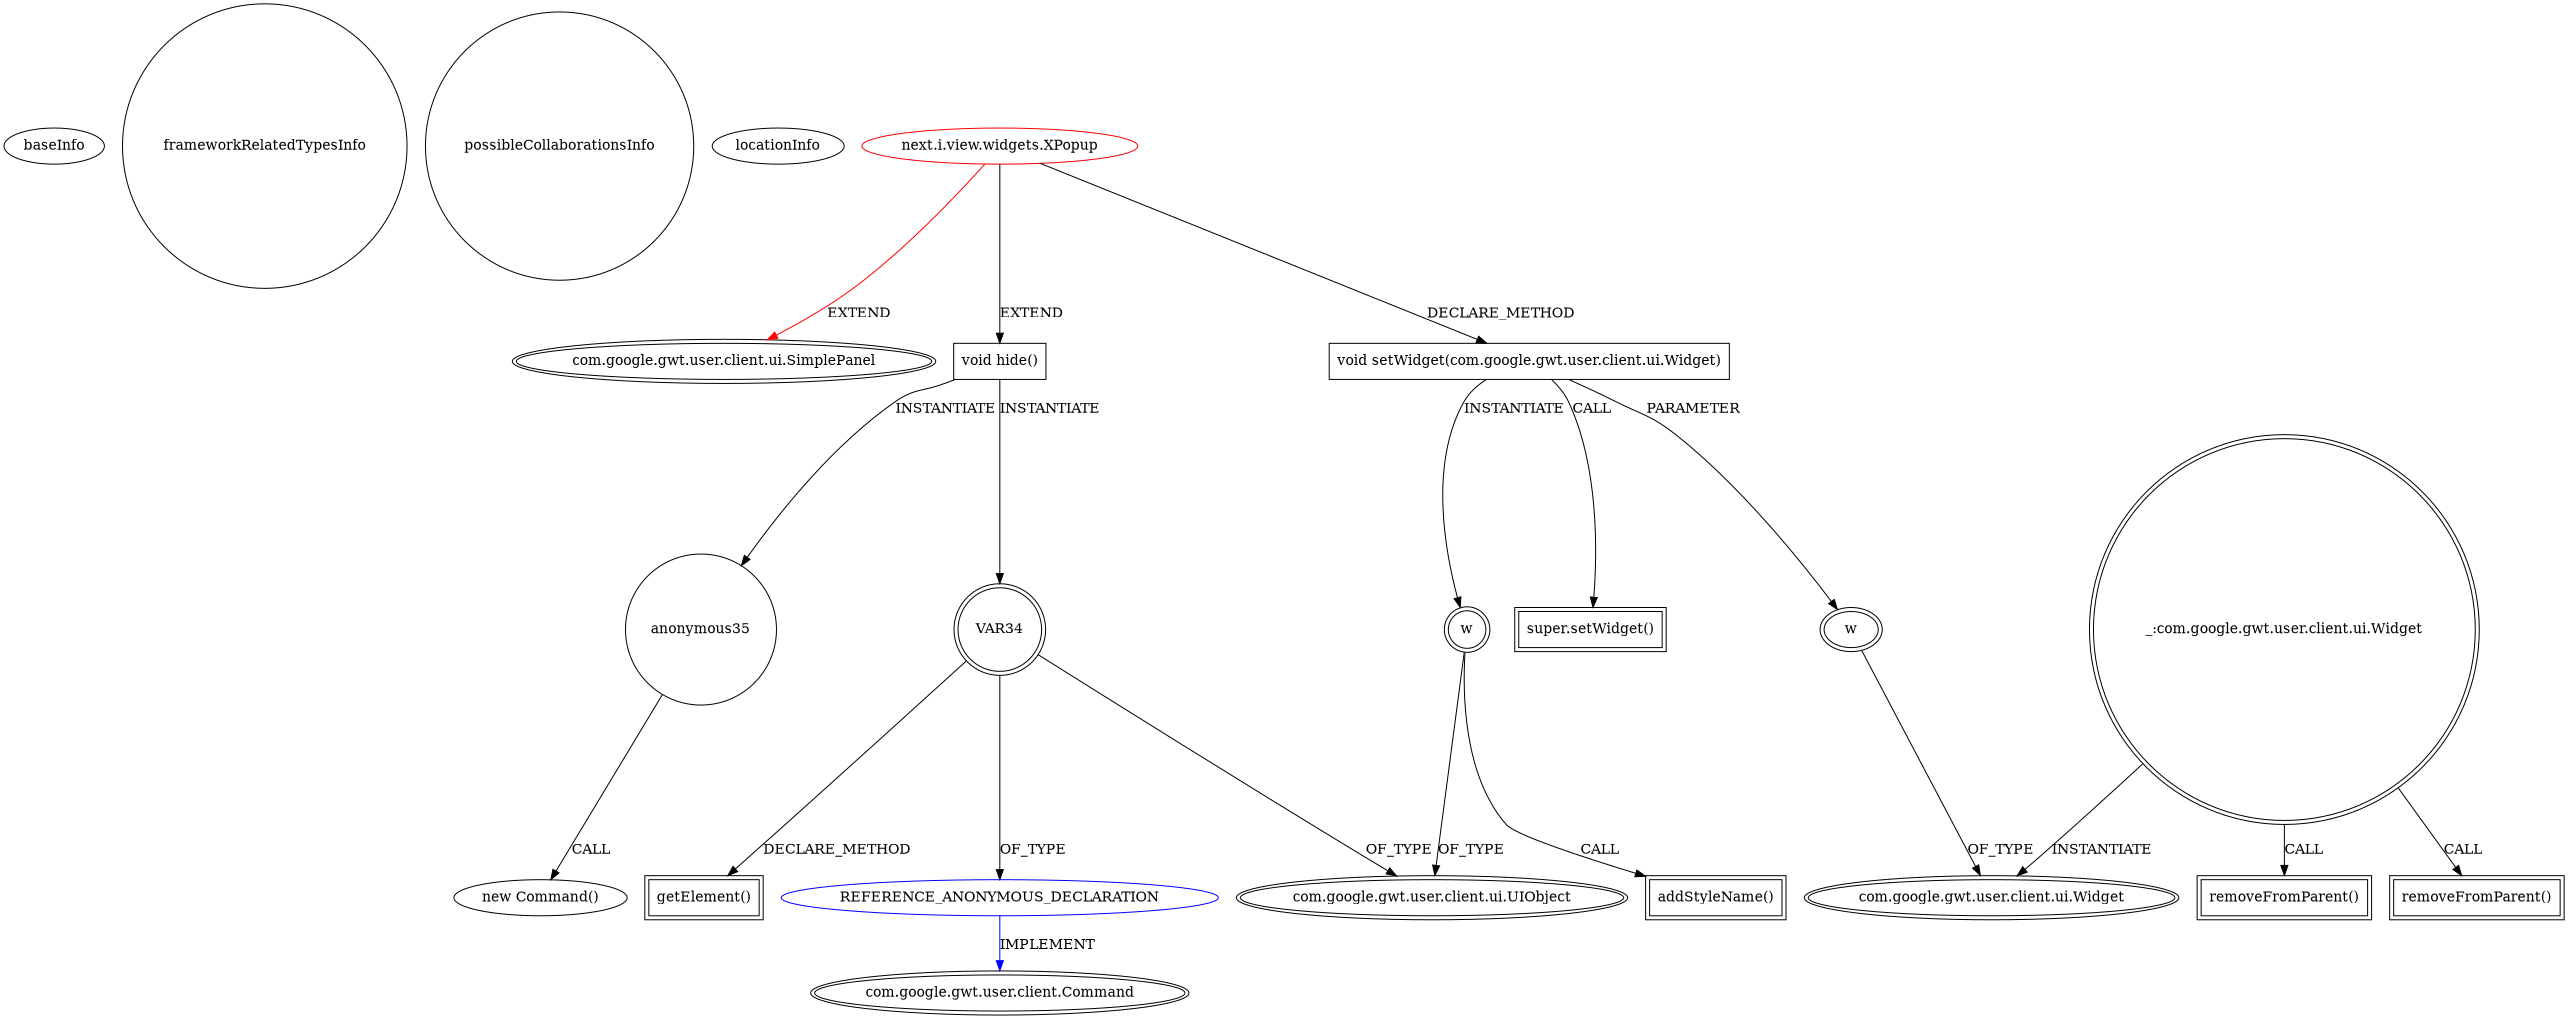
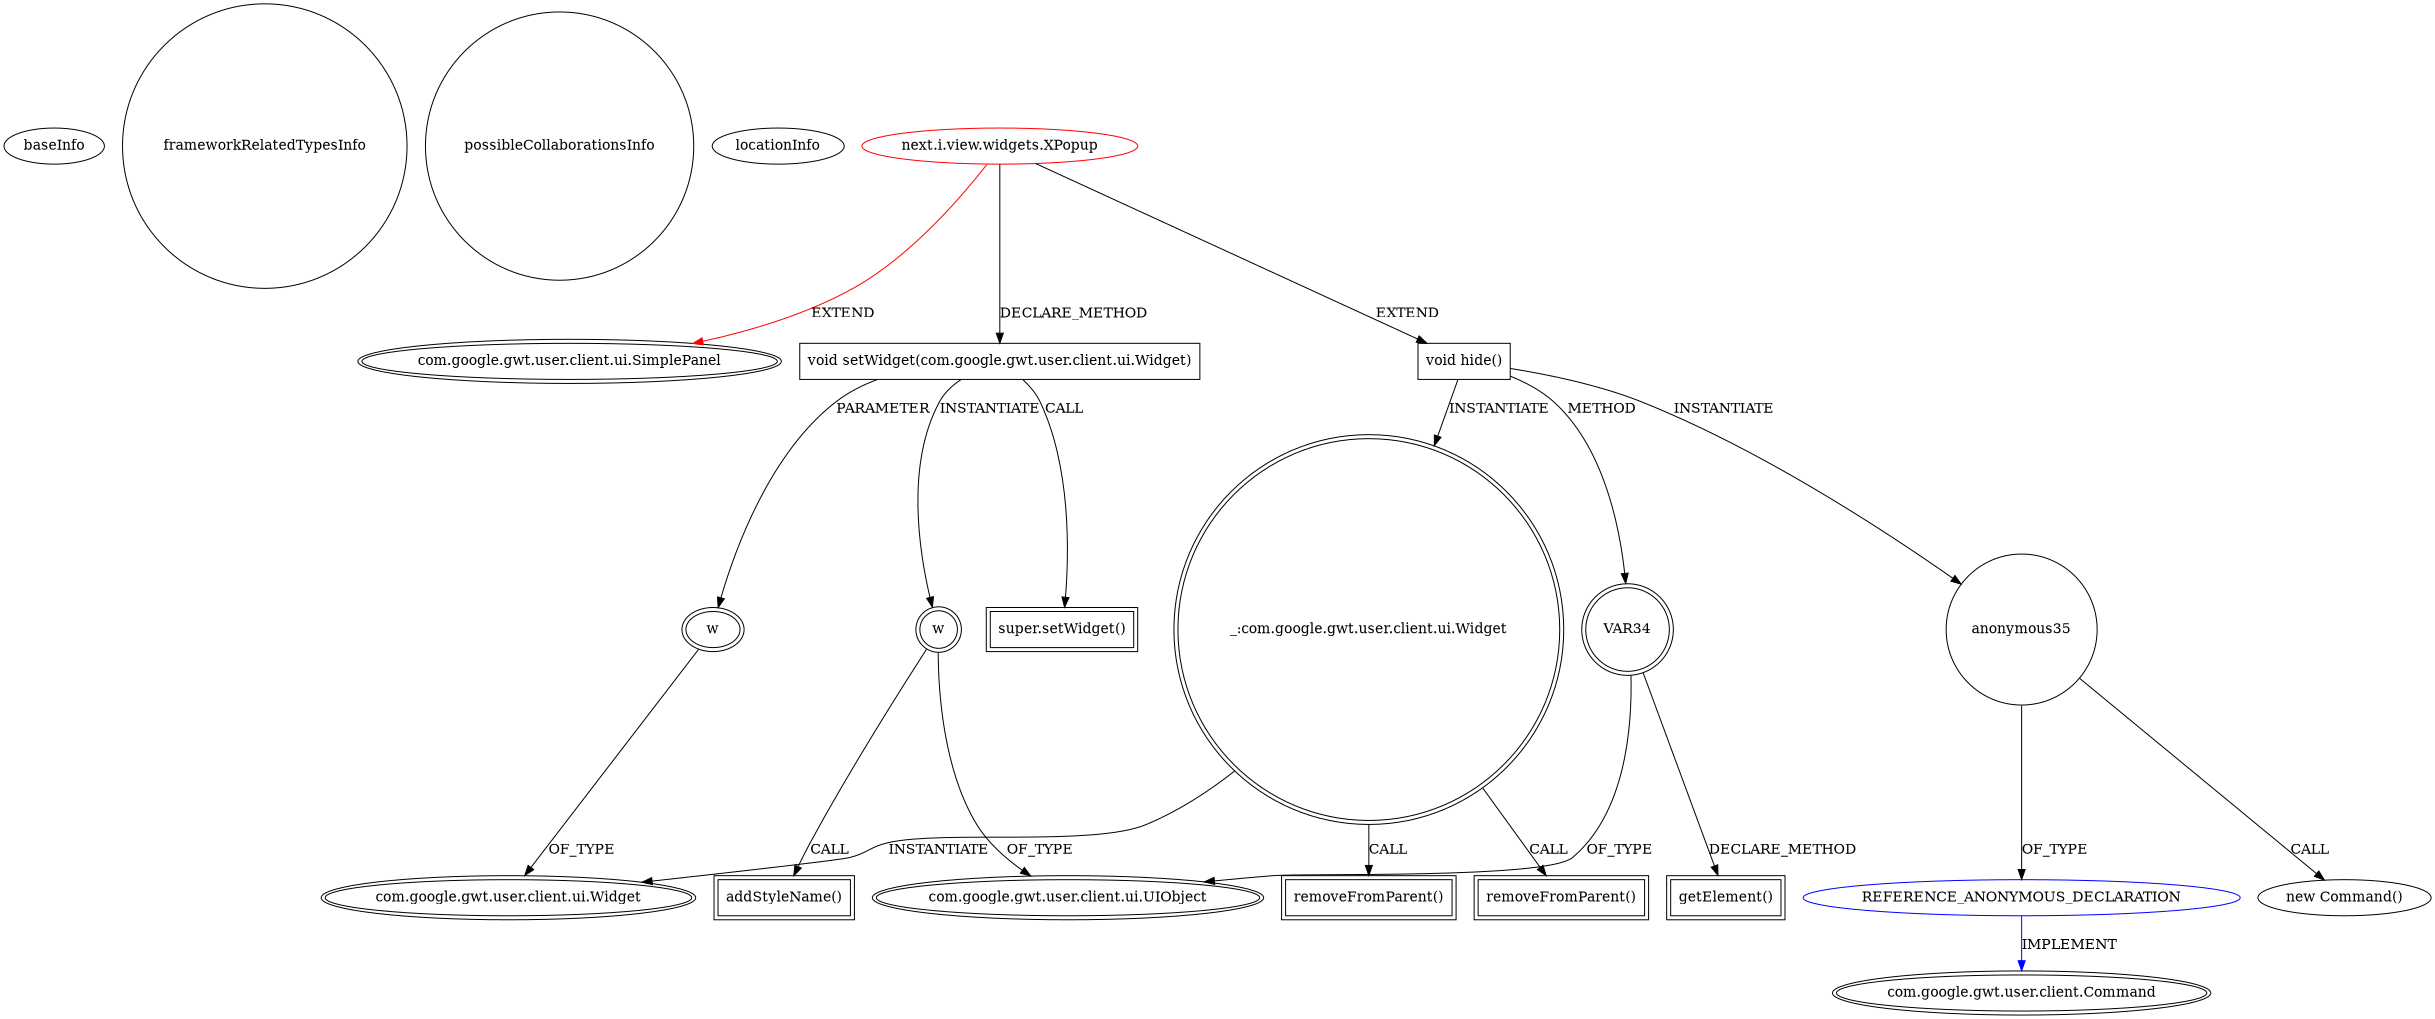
none -> (1448, 408)
(1050, 409) -> (1602, 409)
(1000, 772) -> (2022, 787)
